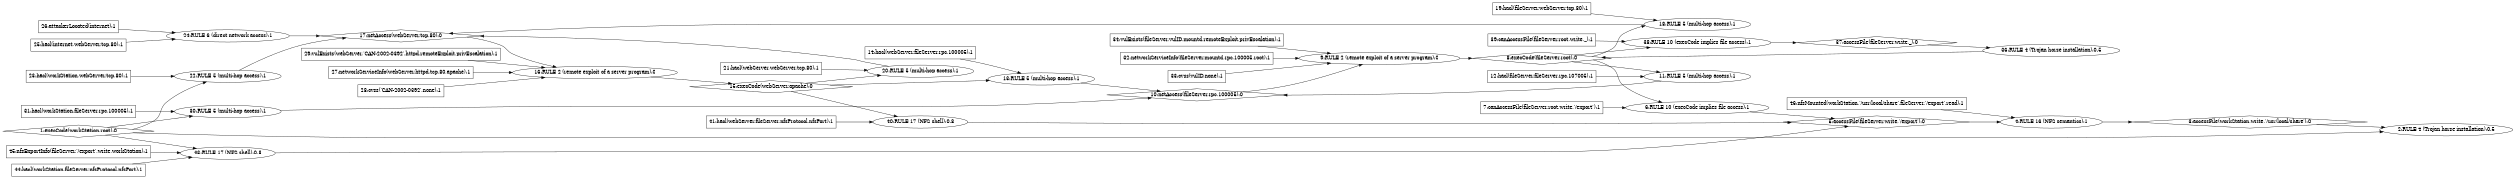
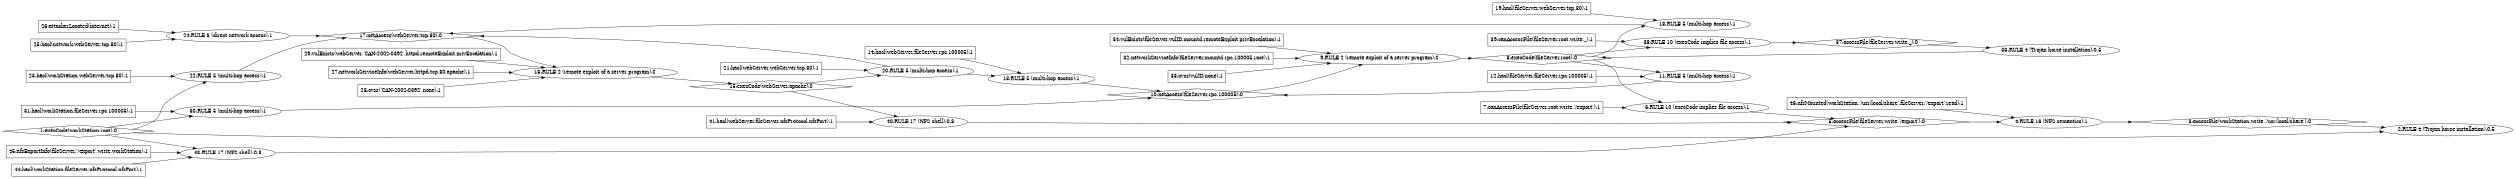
(78, 45) -> (78, 45)
(1542, 77) -> (1542, 77)
(908, 83) -> (979, 75)
